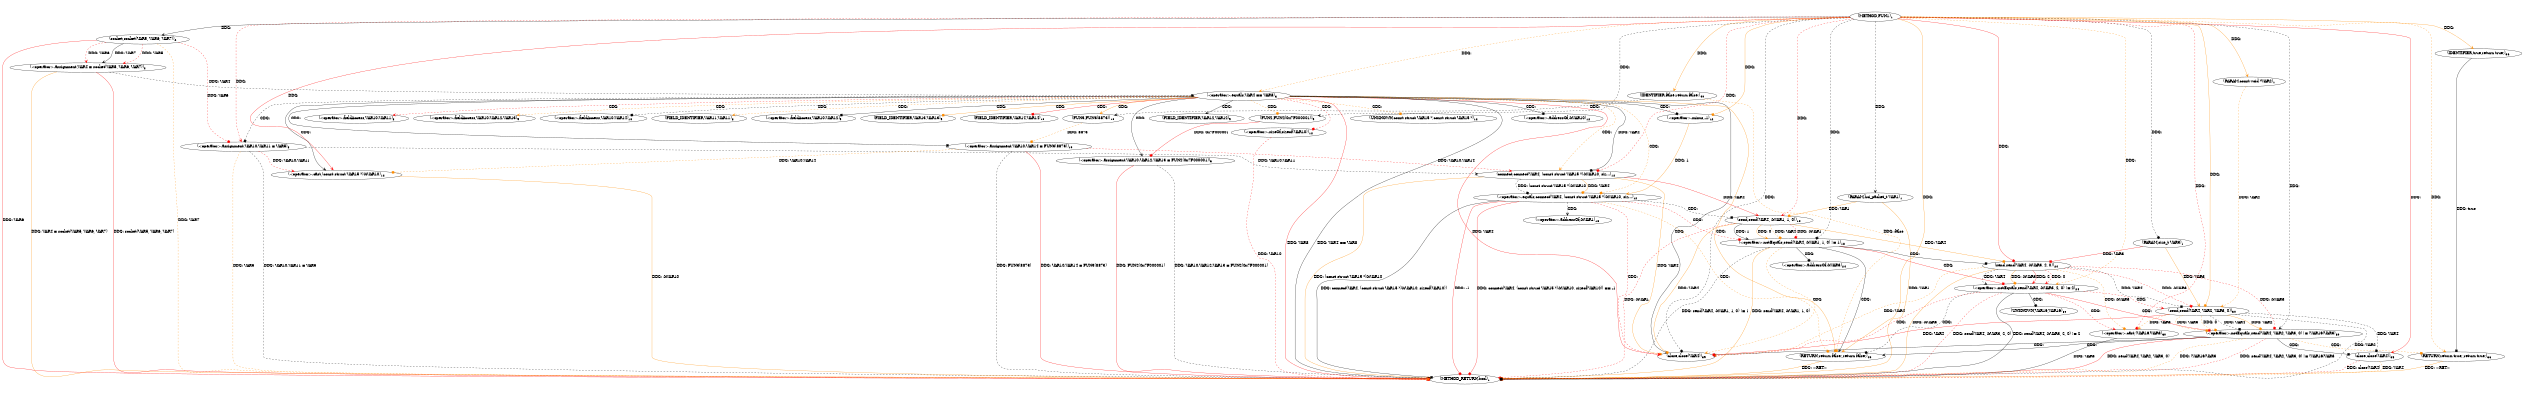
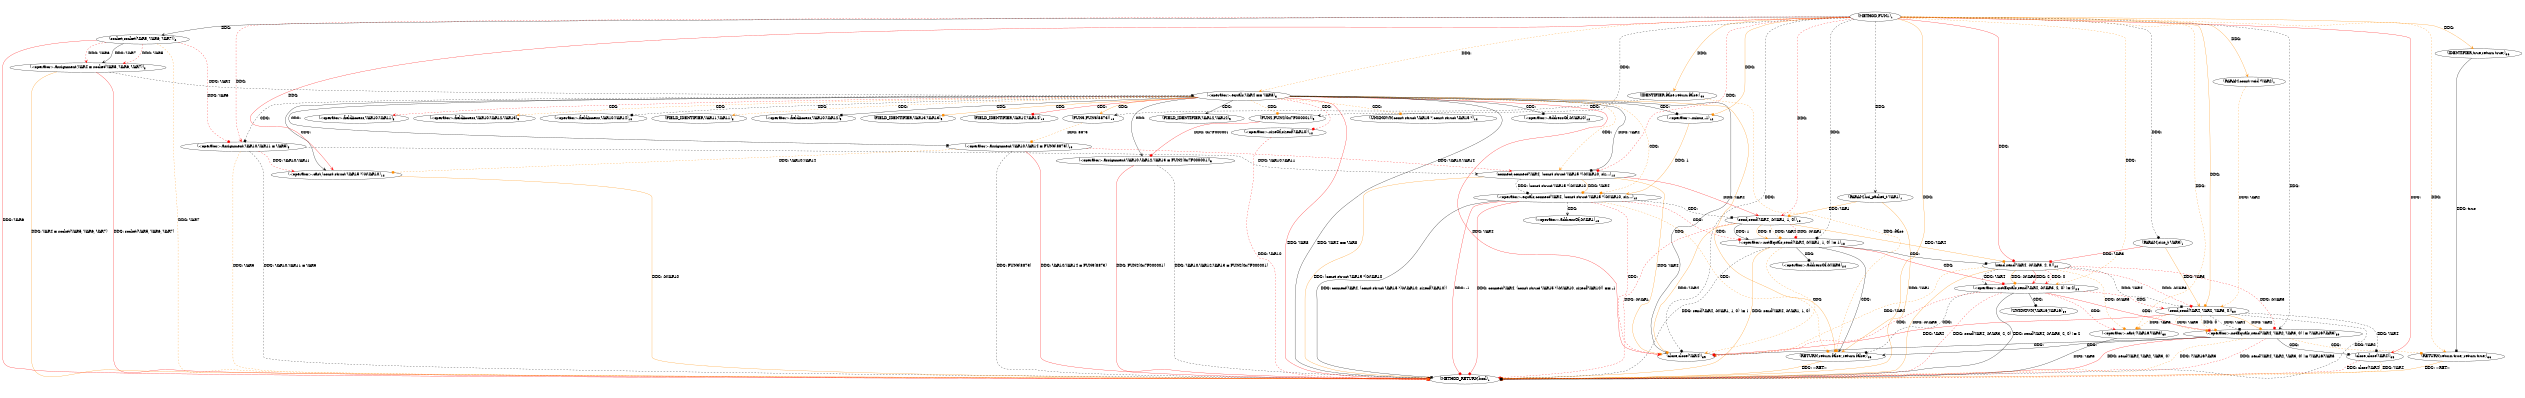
(2195, 48) -> (2195, 48)
